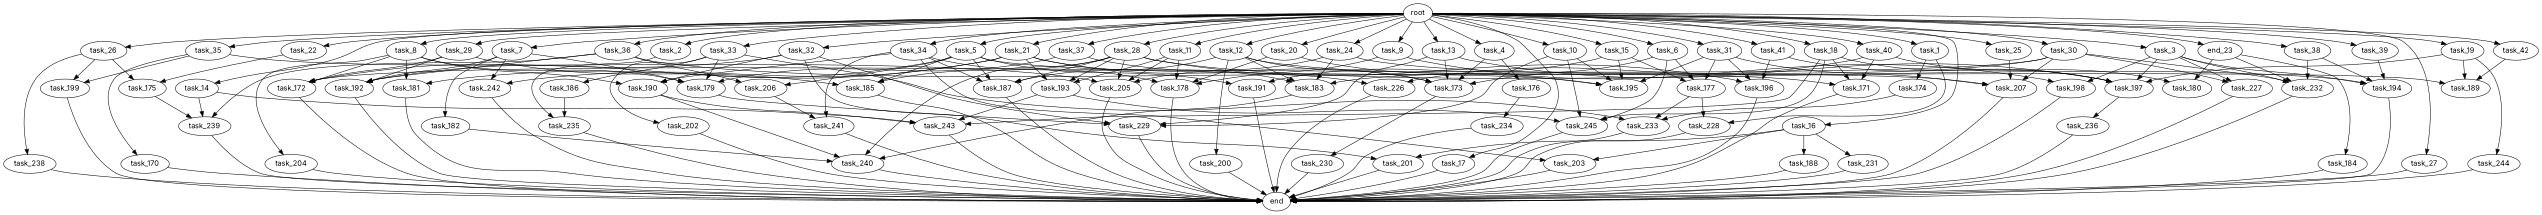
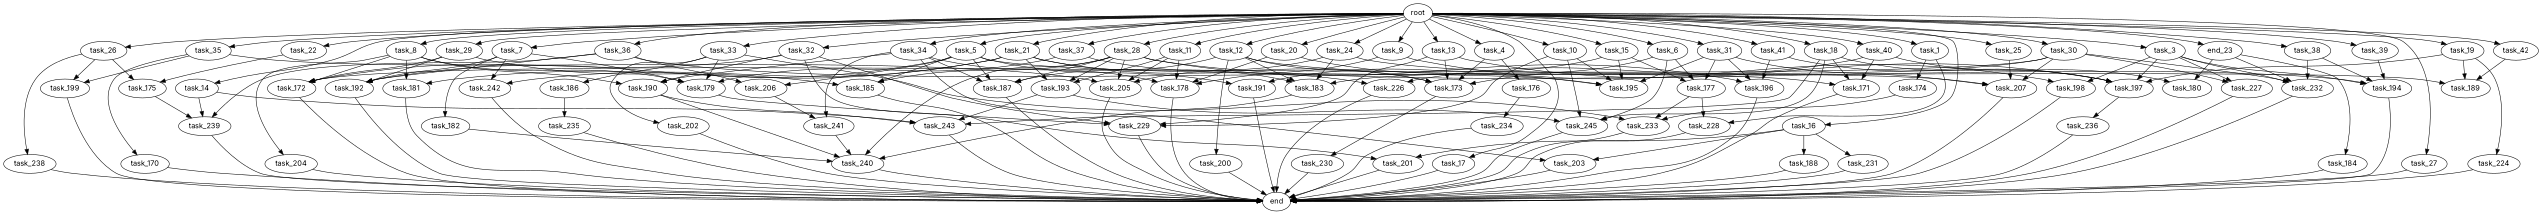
(671, 51) -> none
(2494, 164) -> (2494, 164)
(1048, 185) -> (842, 143)
